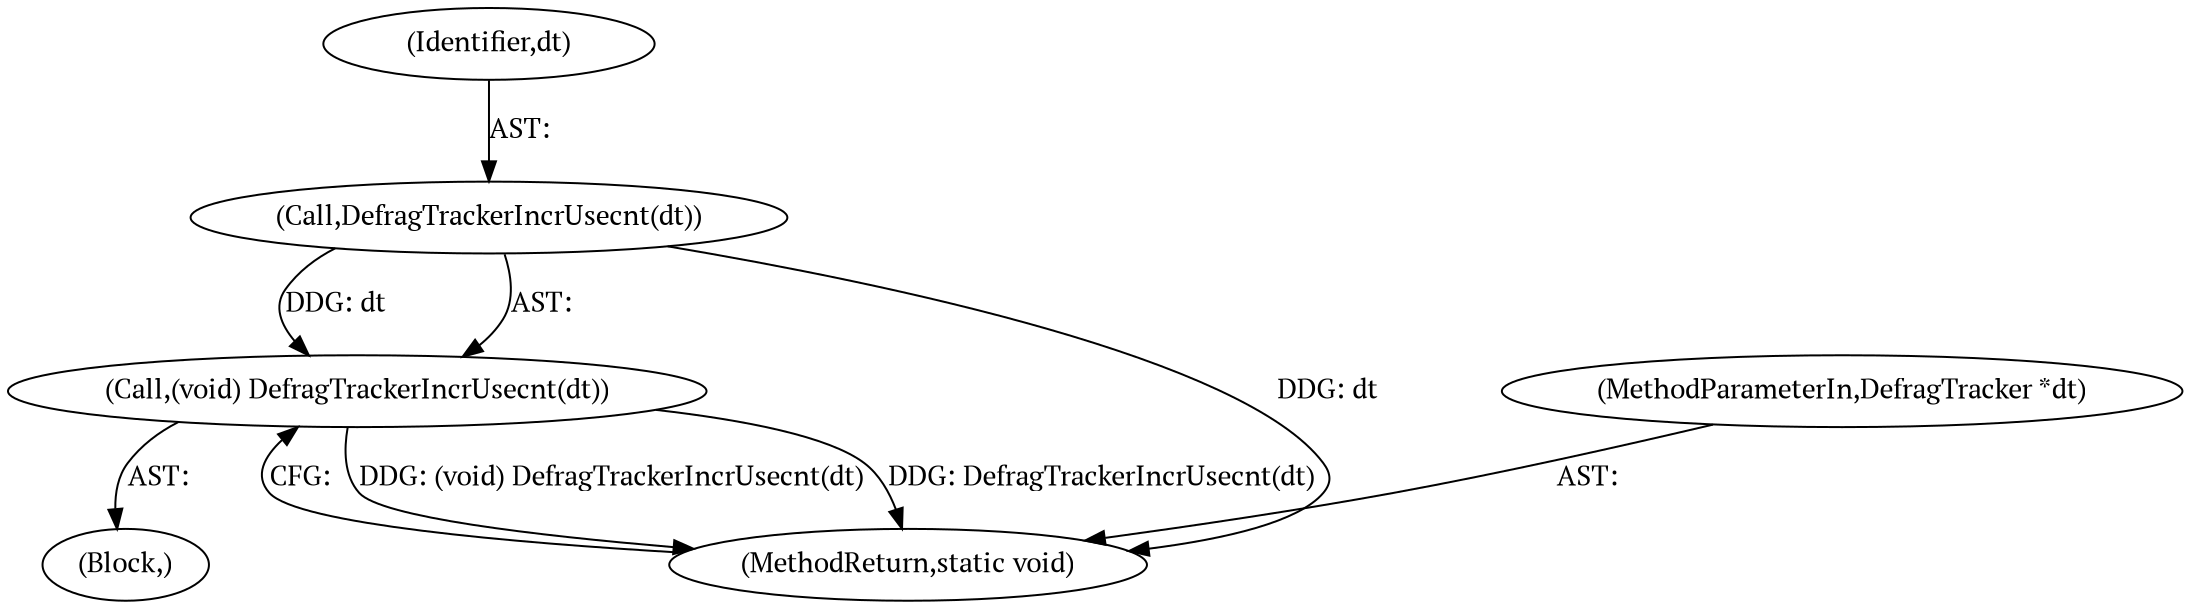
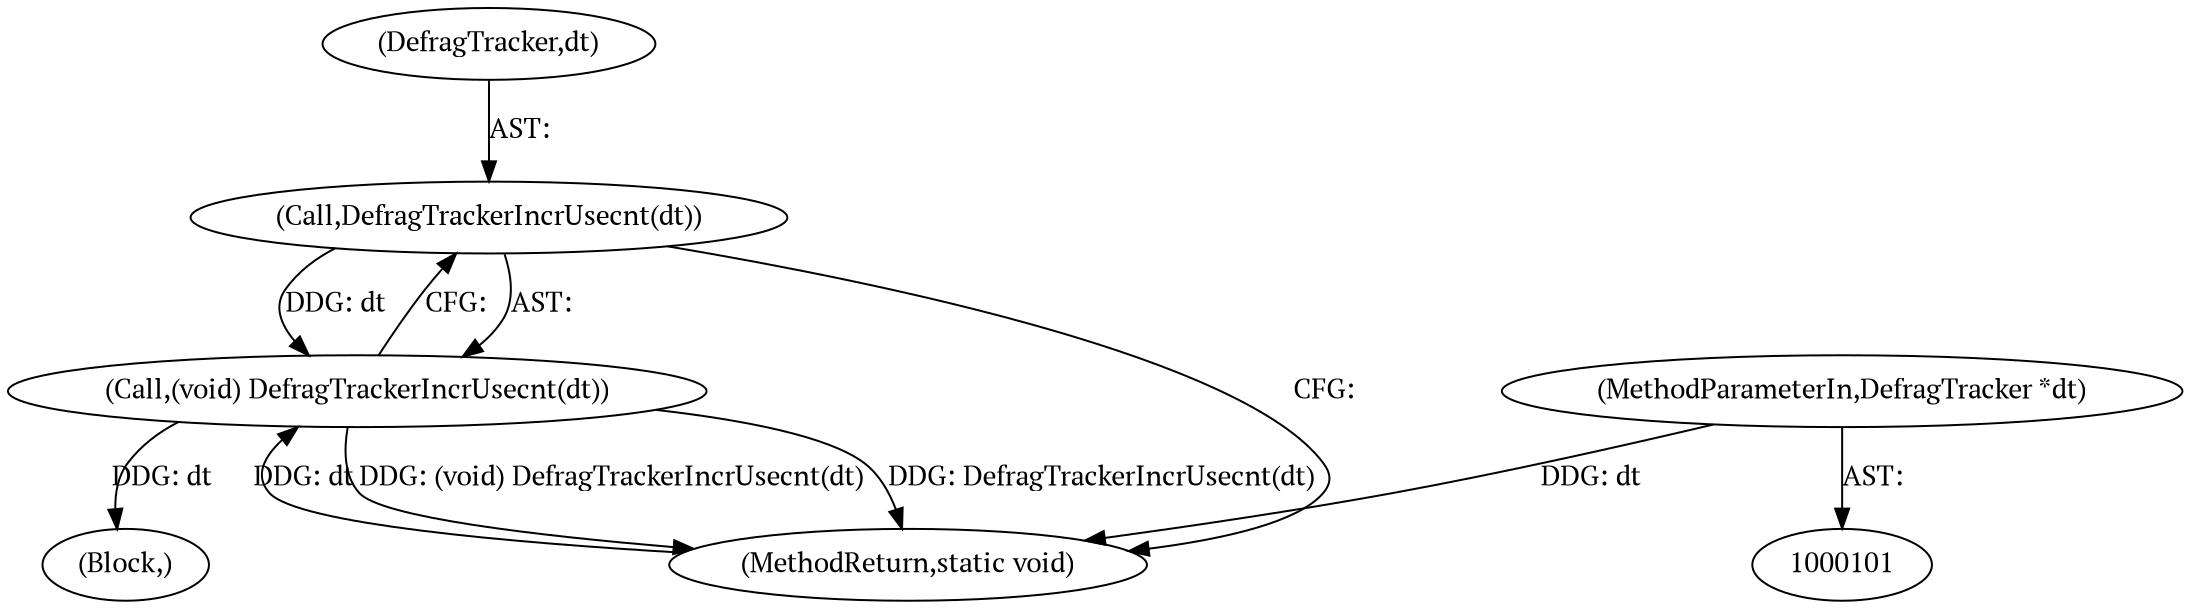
(489, 44) -> (489, 44)
none -> (409, 311)
(1328, 391) -> (1328, 391)
(163, 478) -> (163, 478)
(304, 478) -> (304, 478)
(1592, 478) -> (1592, 478)
none -> (1842, 565)
